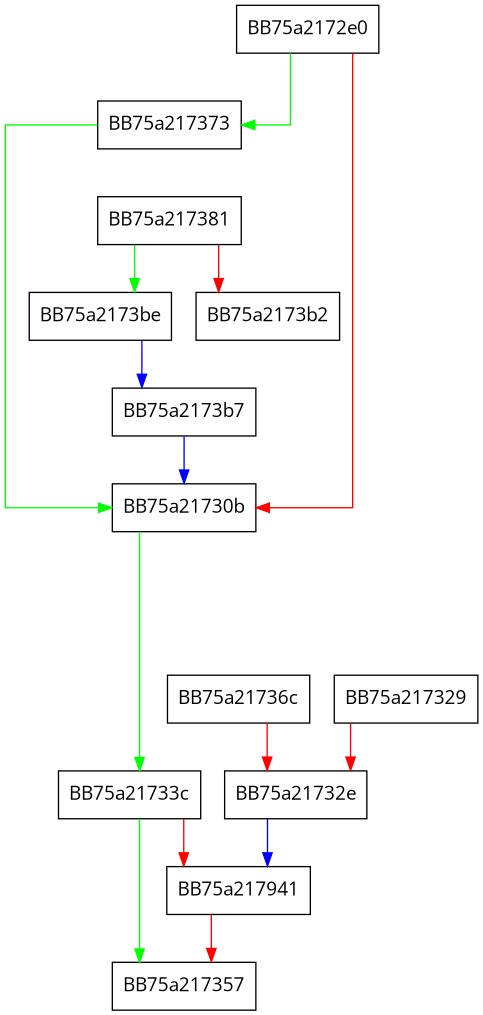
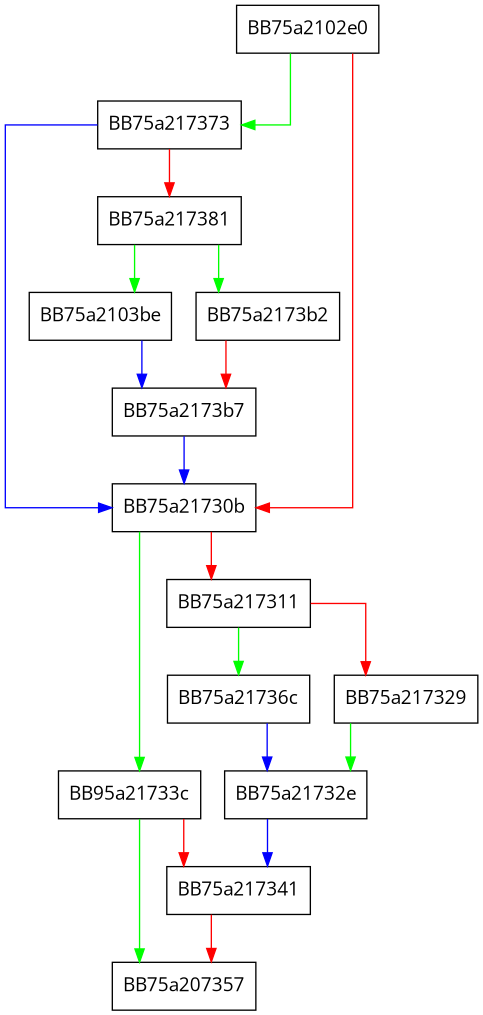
(308, 29) -> (308, 29)
none -> (169, 166)
(219, 262) -> (219, 262)
(100, 316) -> (100, 316)
(5, 317) -> (5, 317)
none -> (226, 357)
none -> (239, 603)
(267, 740) -> (267, 740)
(351, 740) -> (351, 740)
(130, 795) -> (130, 795)
(239, 891) -> (239, 891)
(184, 986) -> (184, 986)
